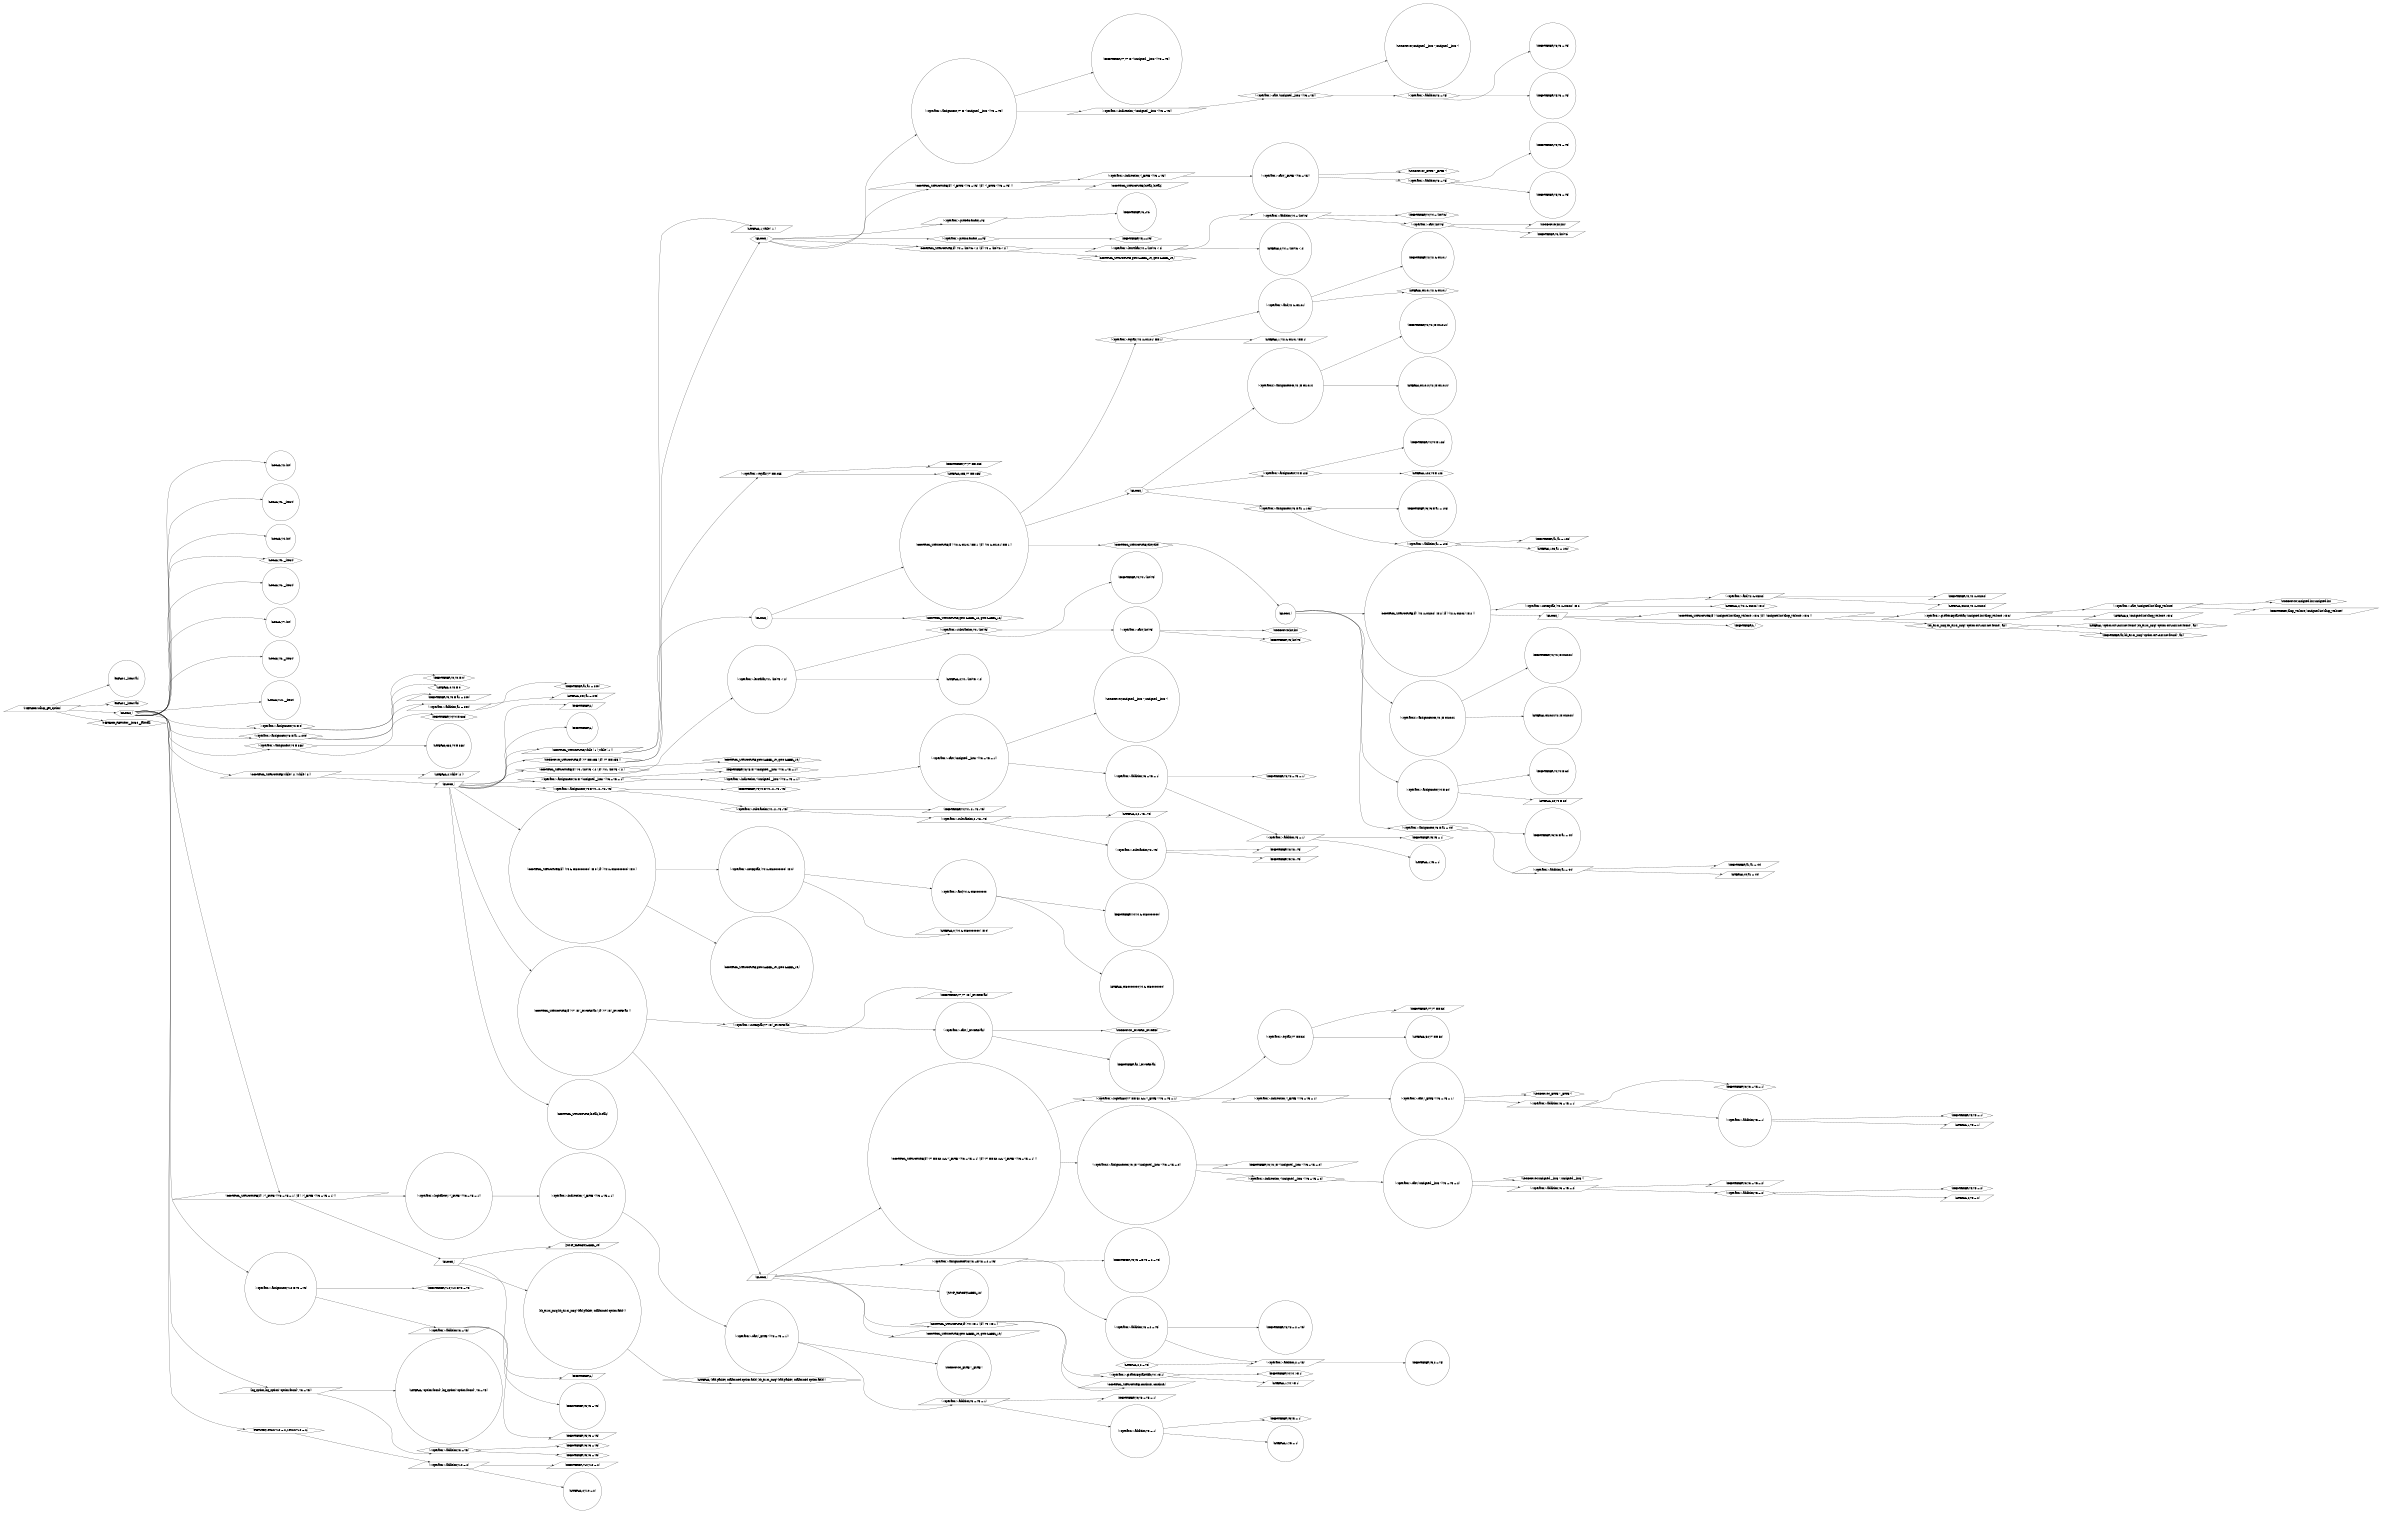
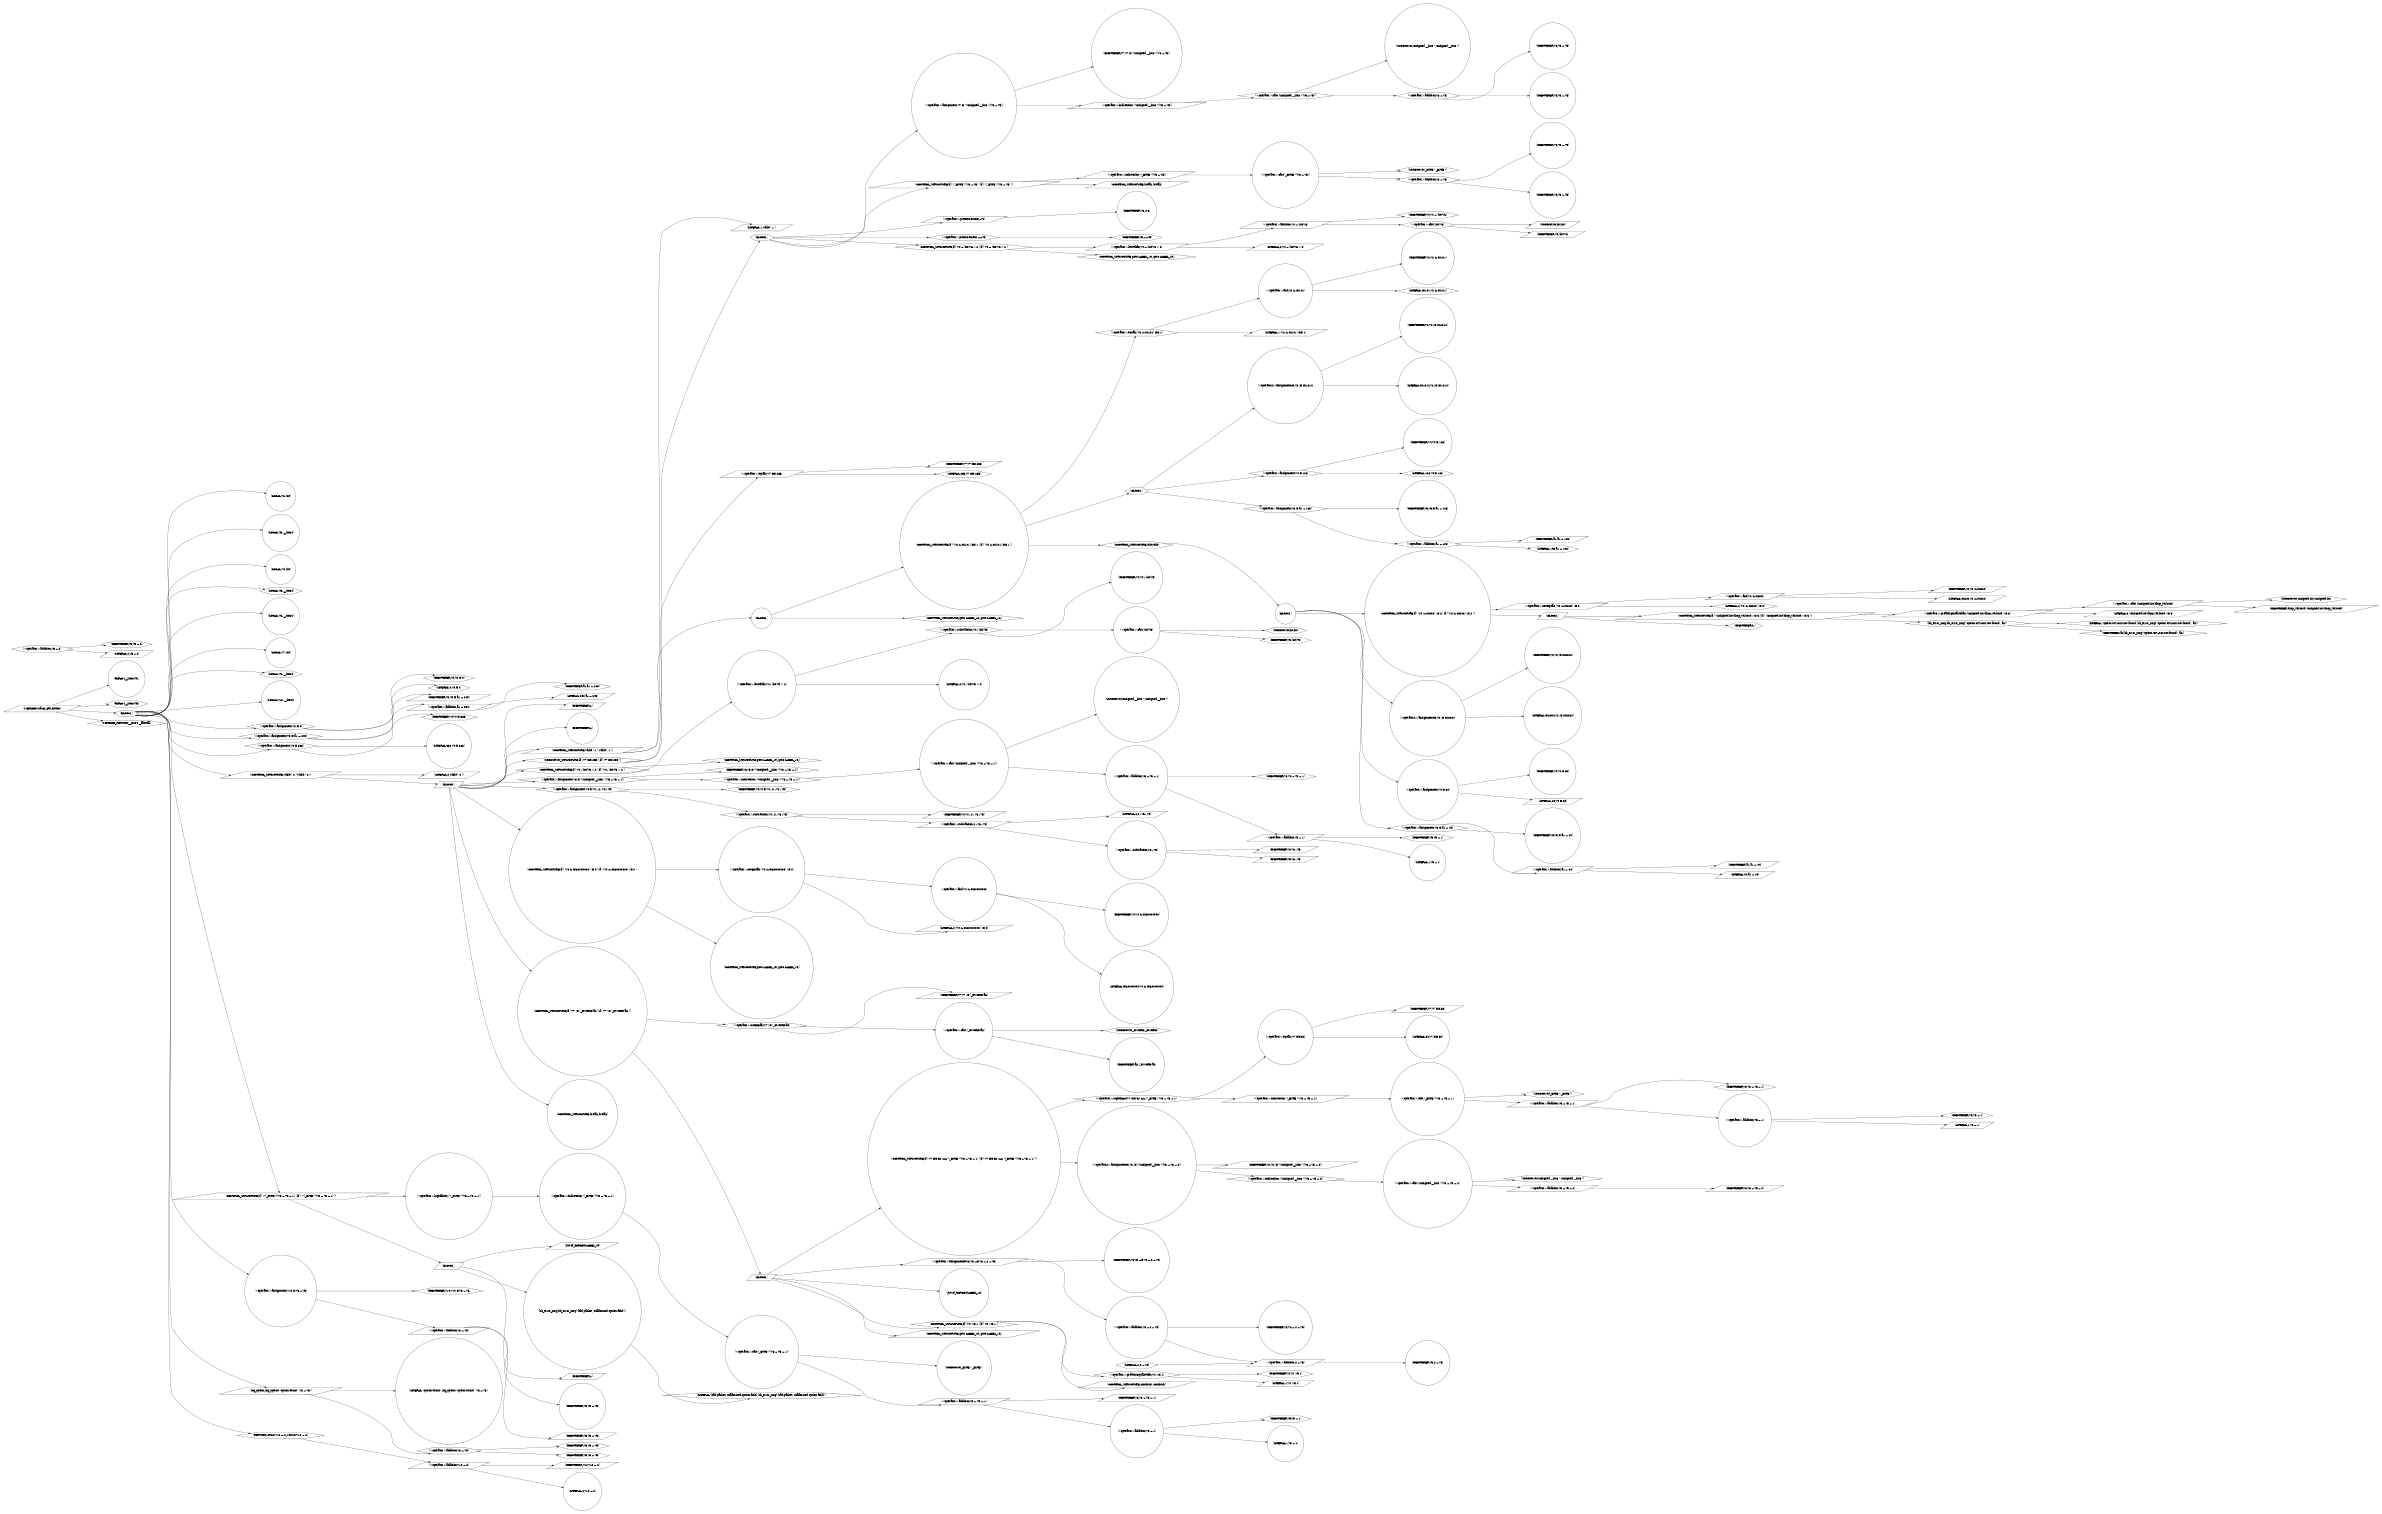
(1286, 249) -> (1286, 247)
(281, 659) -> (281, 674)
(1651, 1191) -> none
